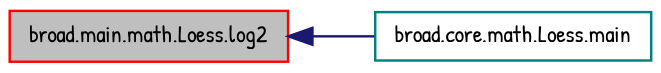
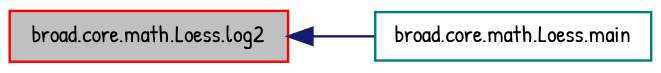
(149, 36) -> (149, 36)
